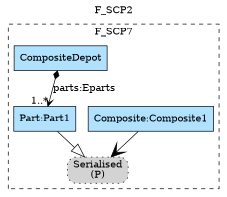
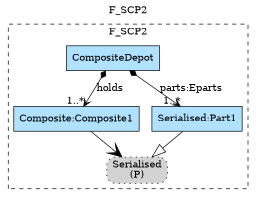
(114, 32) -> (128, 32)
none -> (94, 89)
(45, 119) -> (197, 119)
